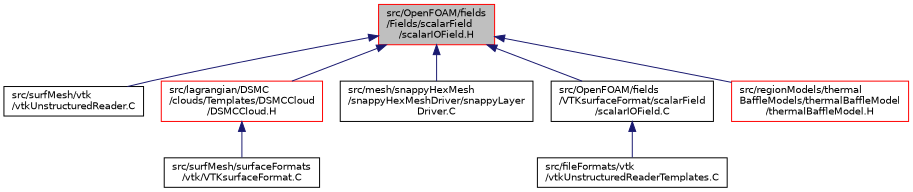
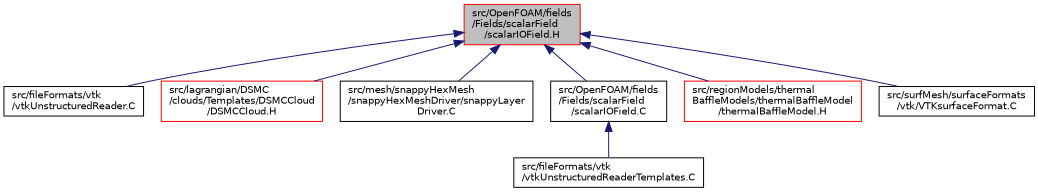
(74, 101) -> (74, 101)
(632, 101) -> (609, 101)
(242, 145) -> (745, 59)
